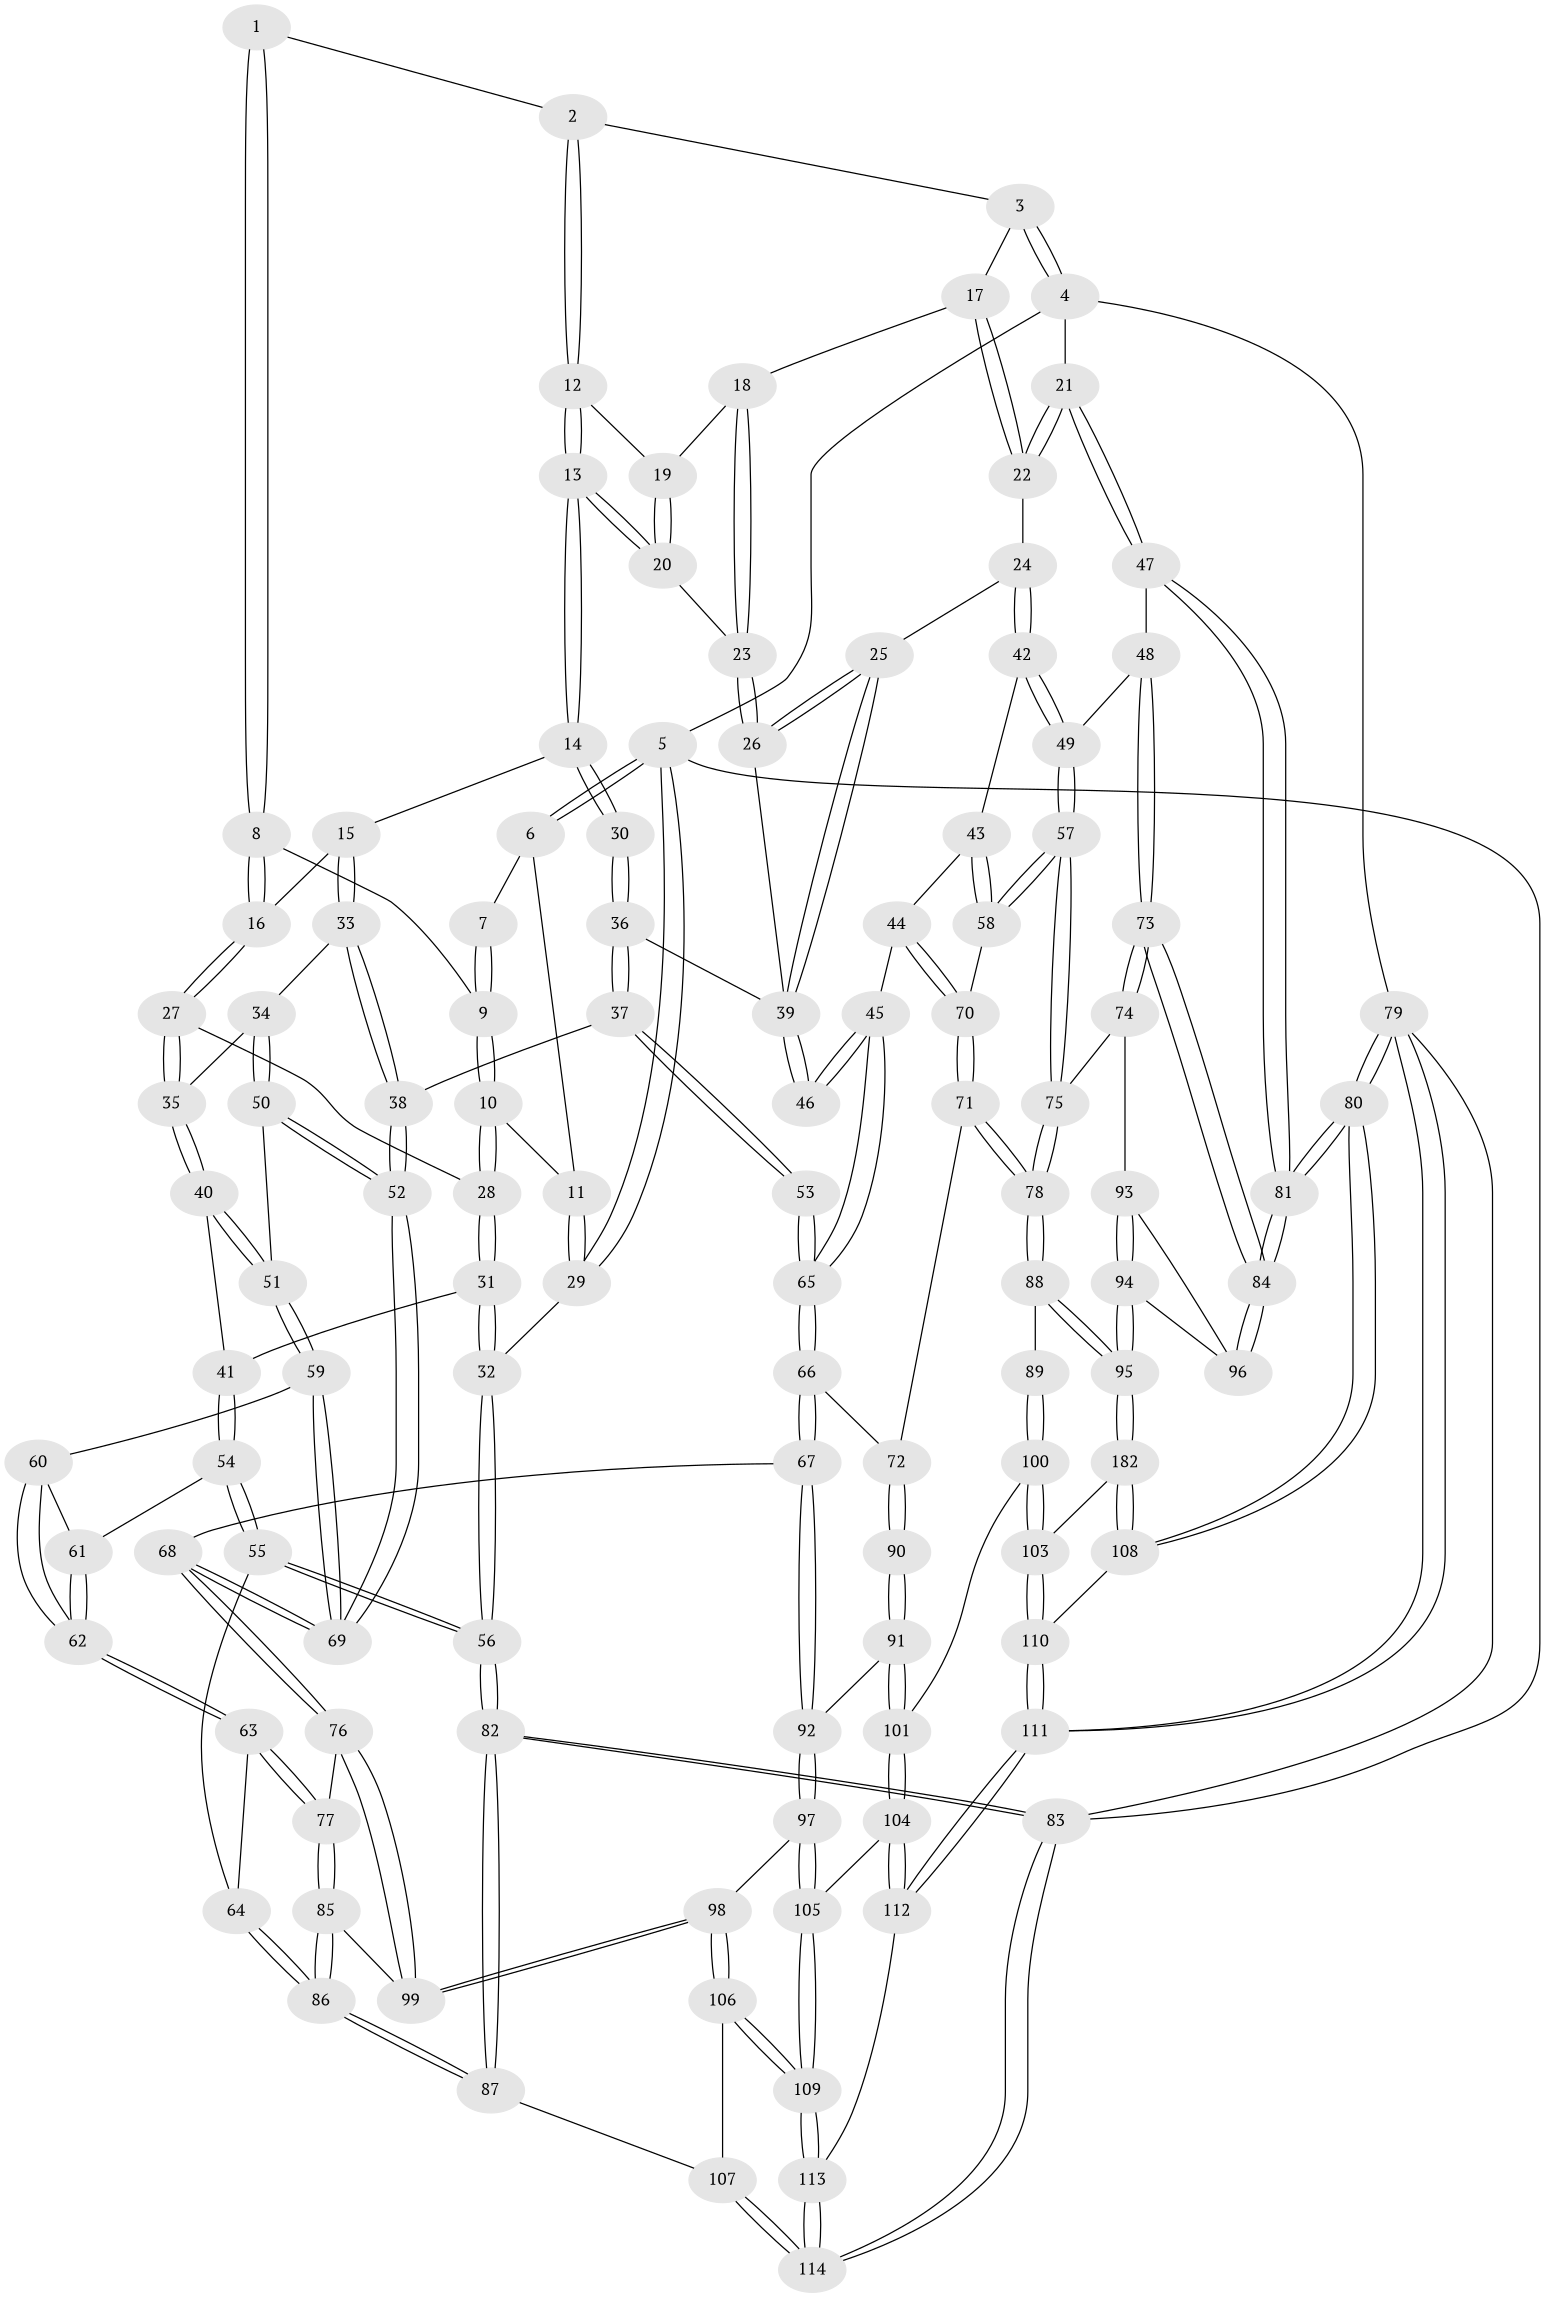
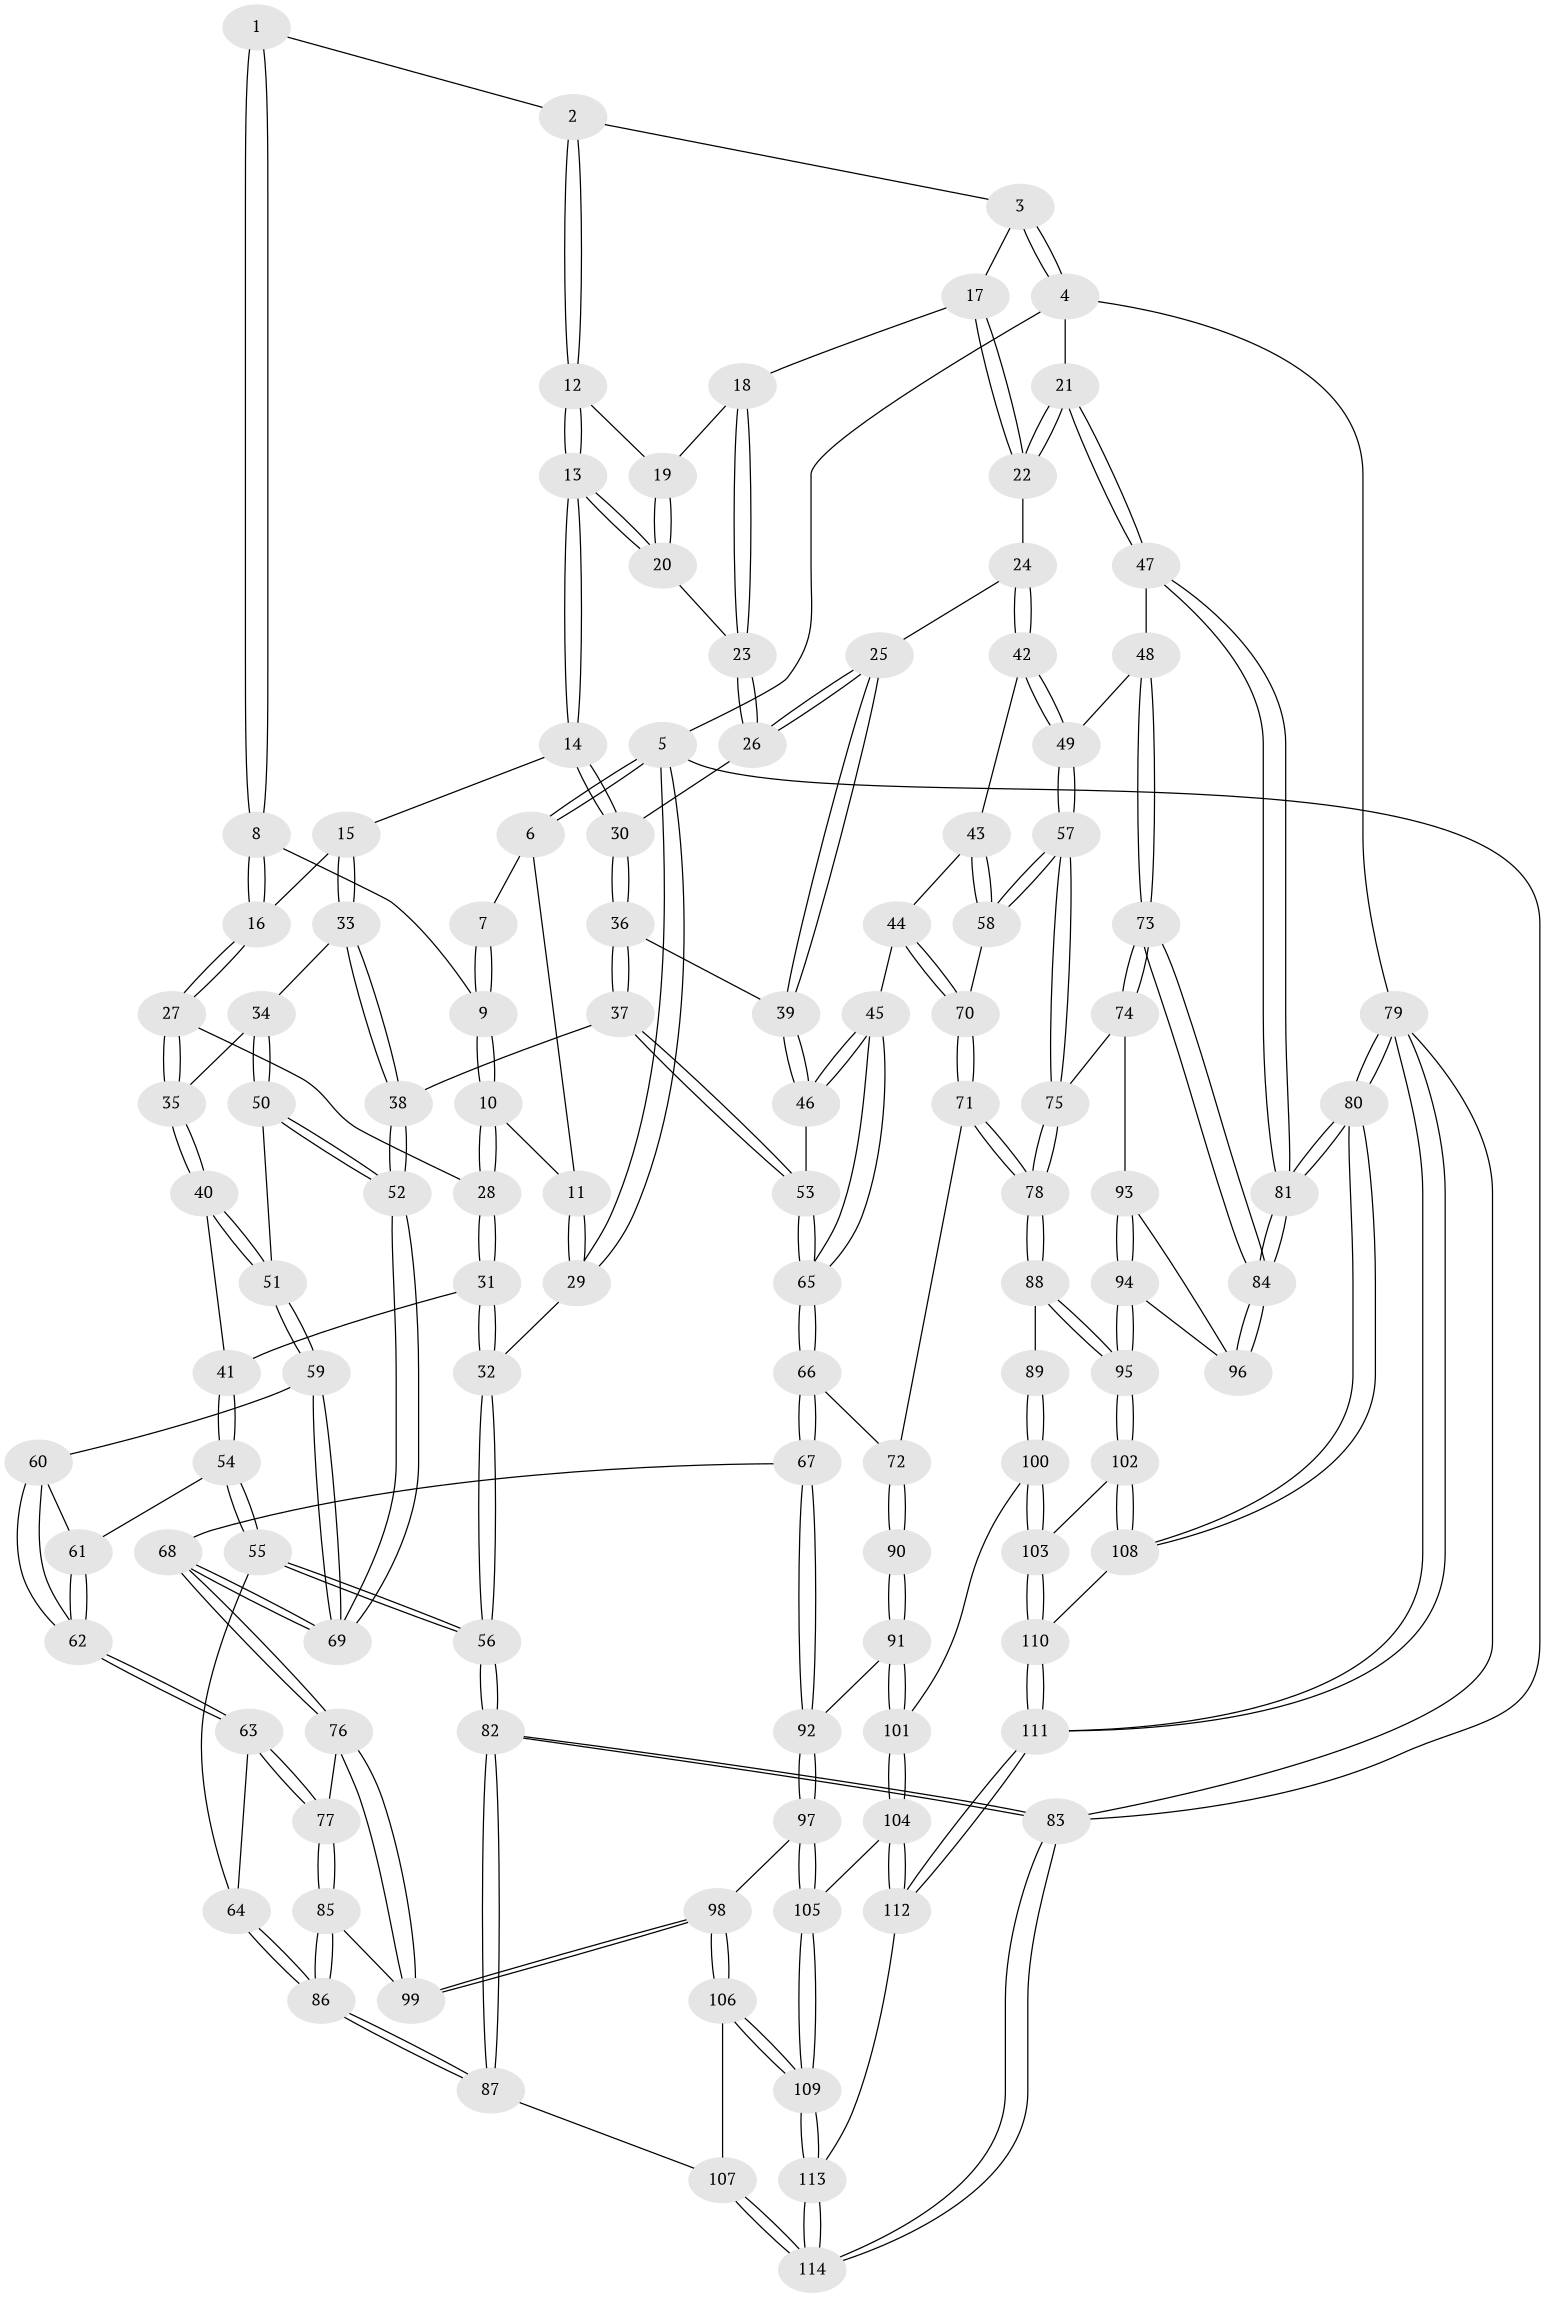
(769, 880) -> (687, 790)
none -> (806, 1149)
(1125, 1463) -> (1125, 1463)
